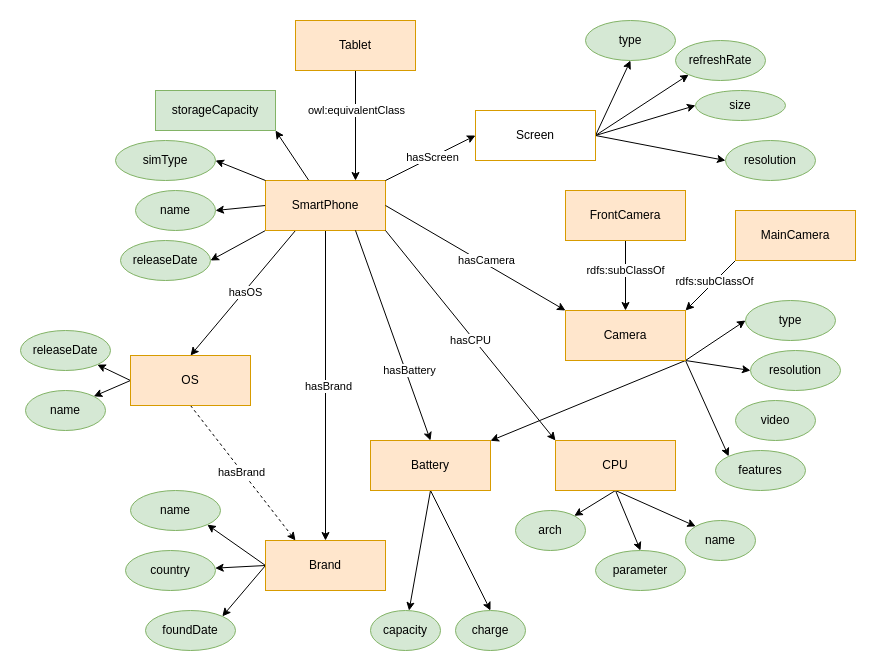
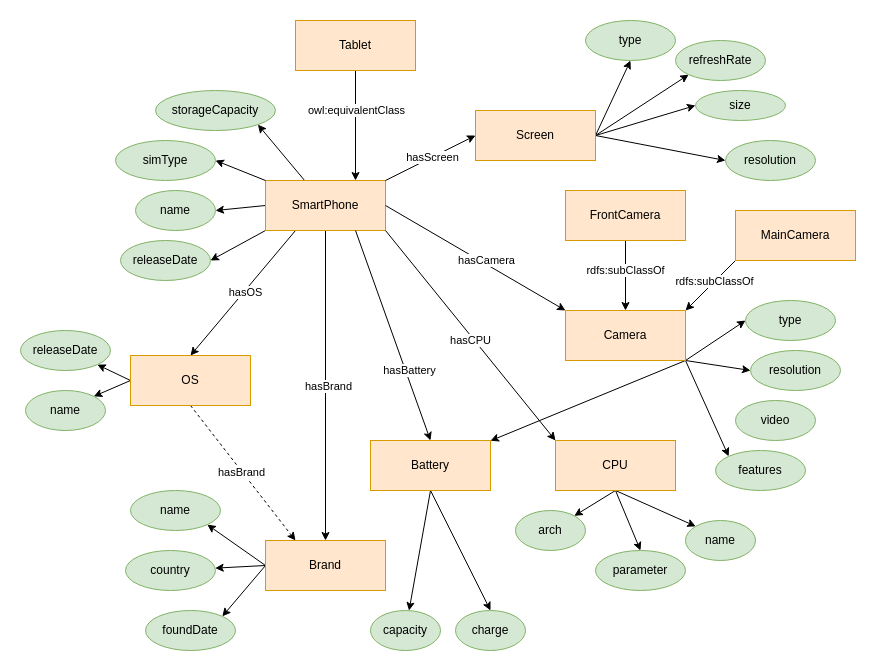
(216, 111) -> (216, 111)
(536, 136) -> (536, 136)
